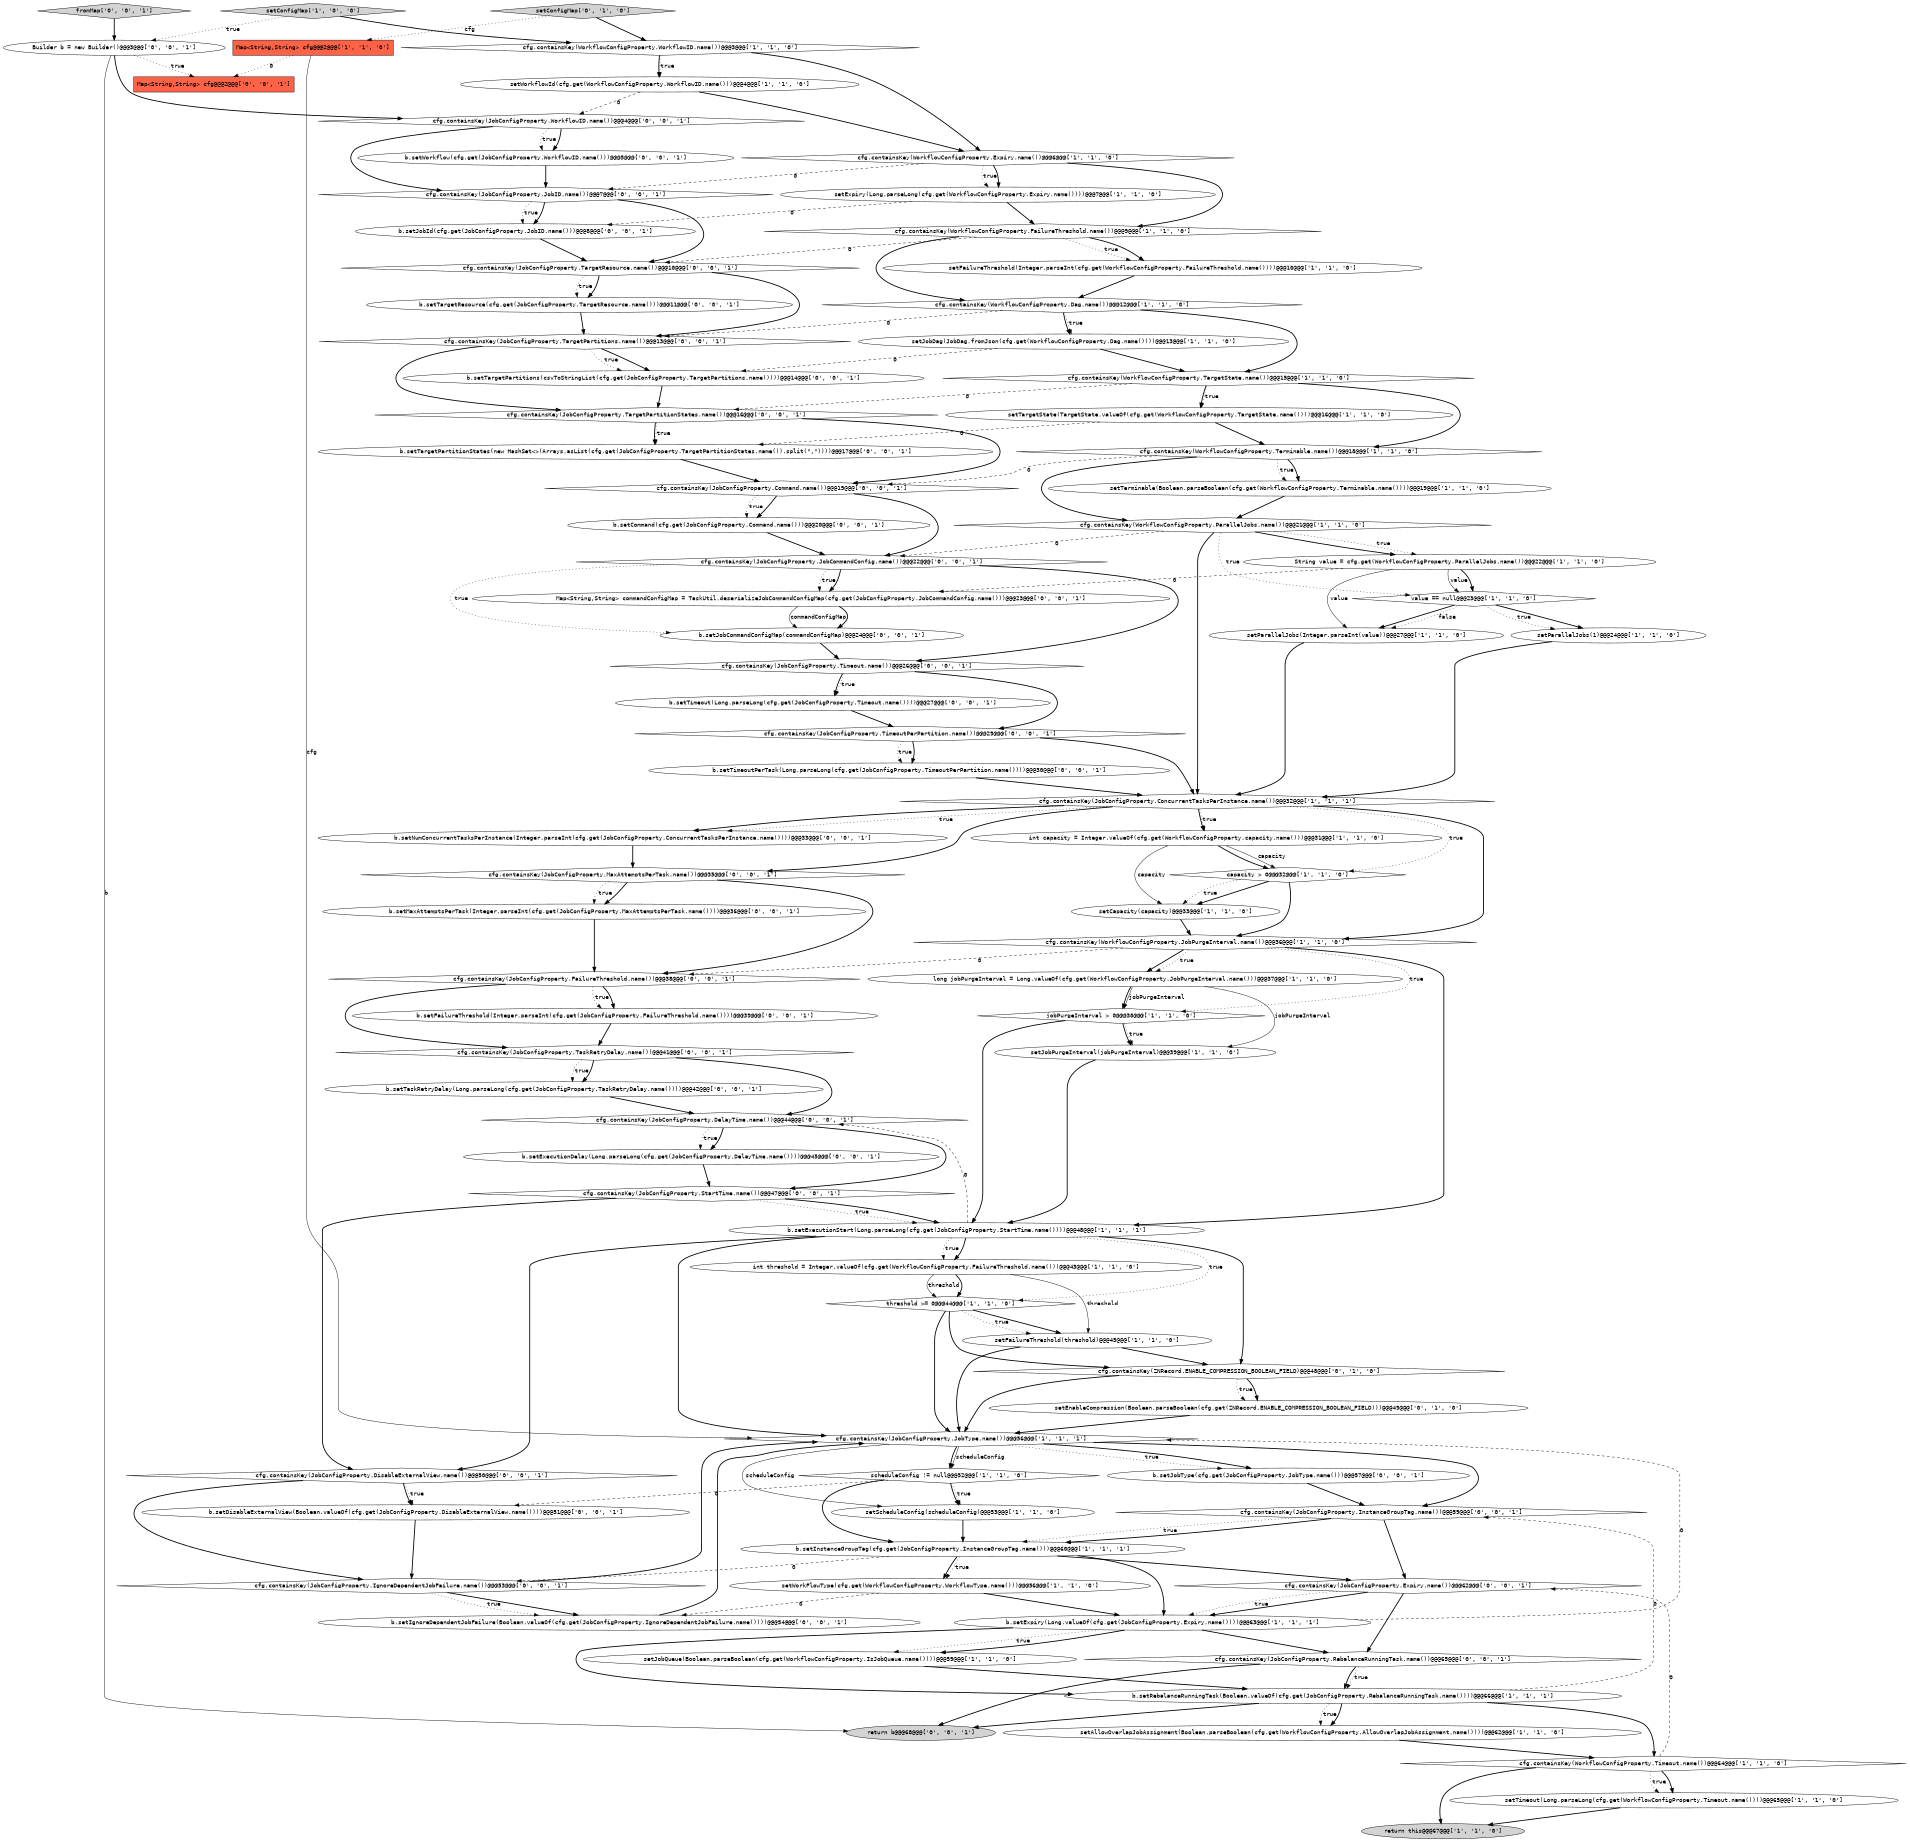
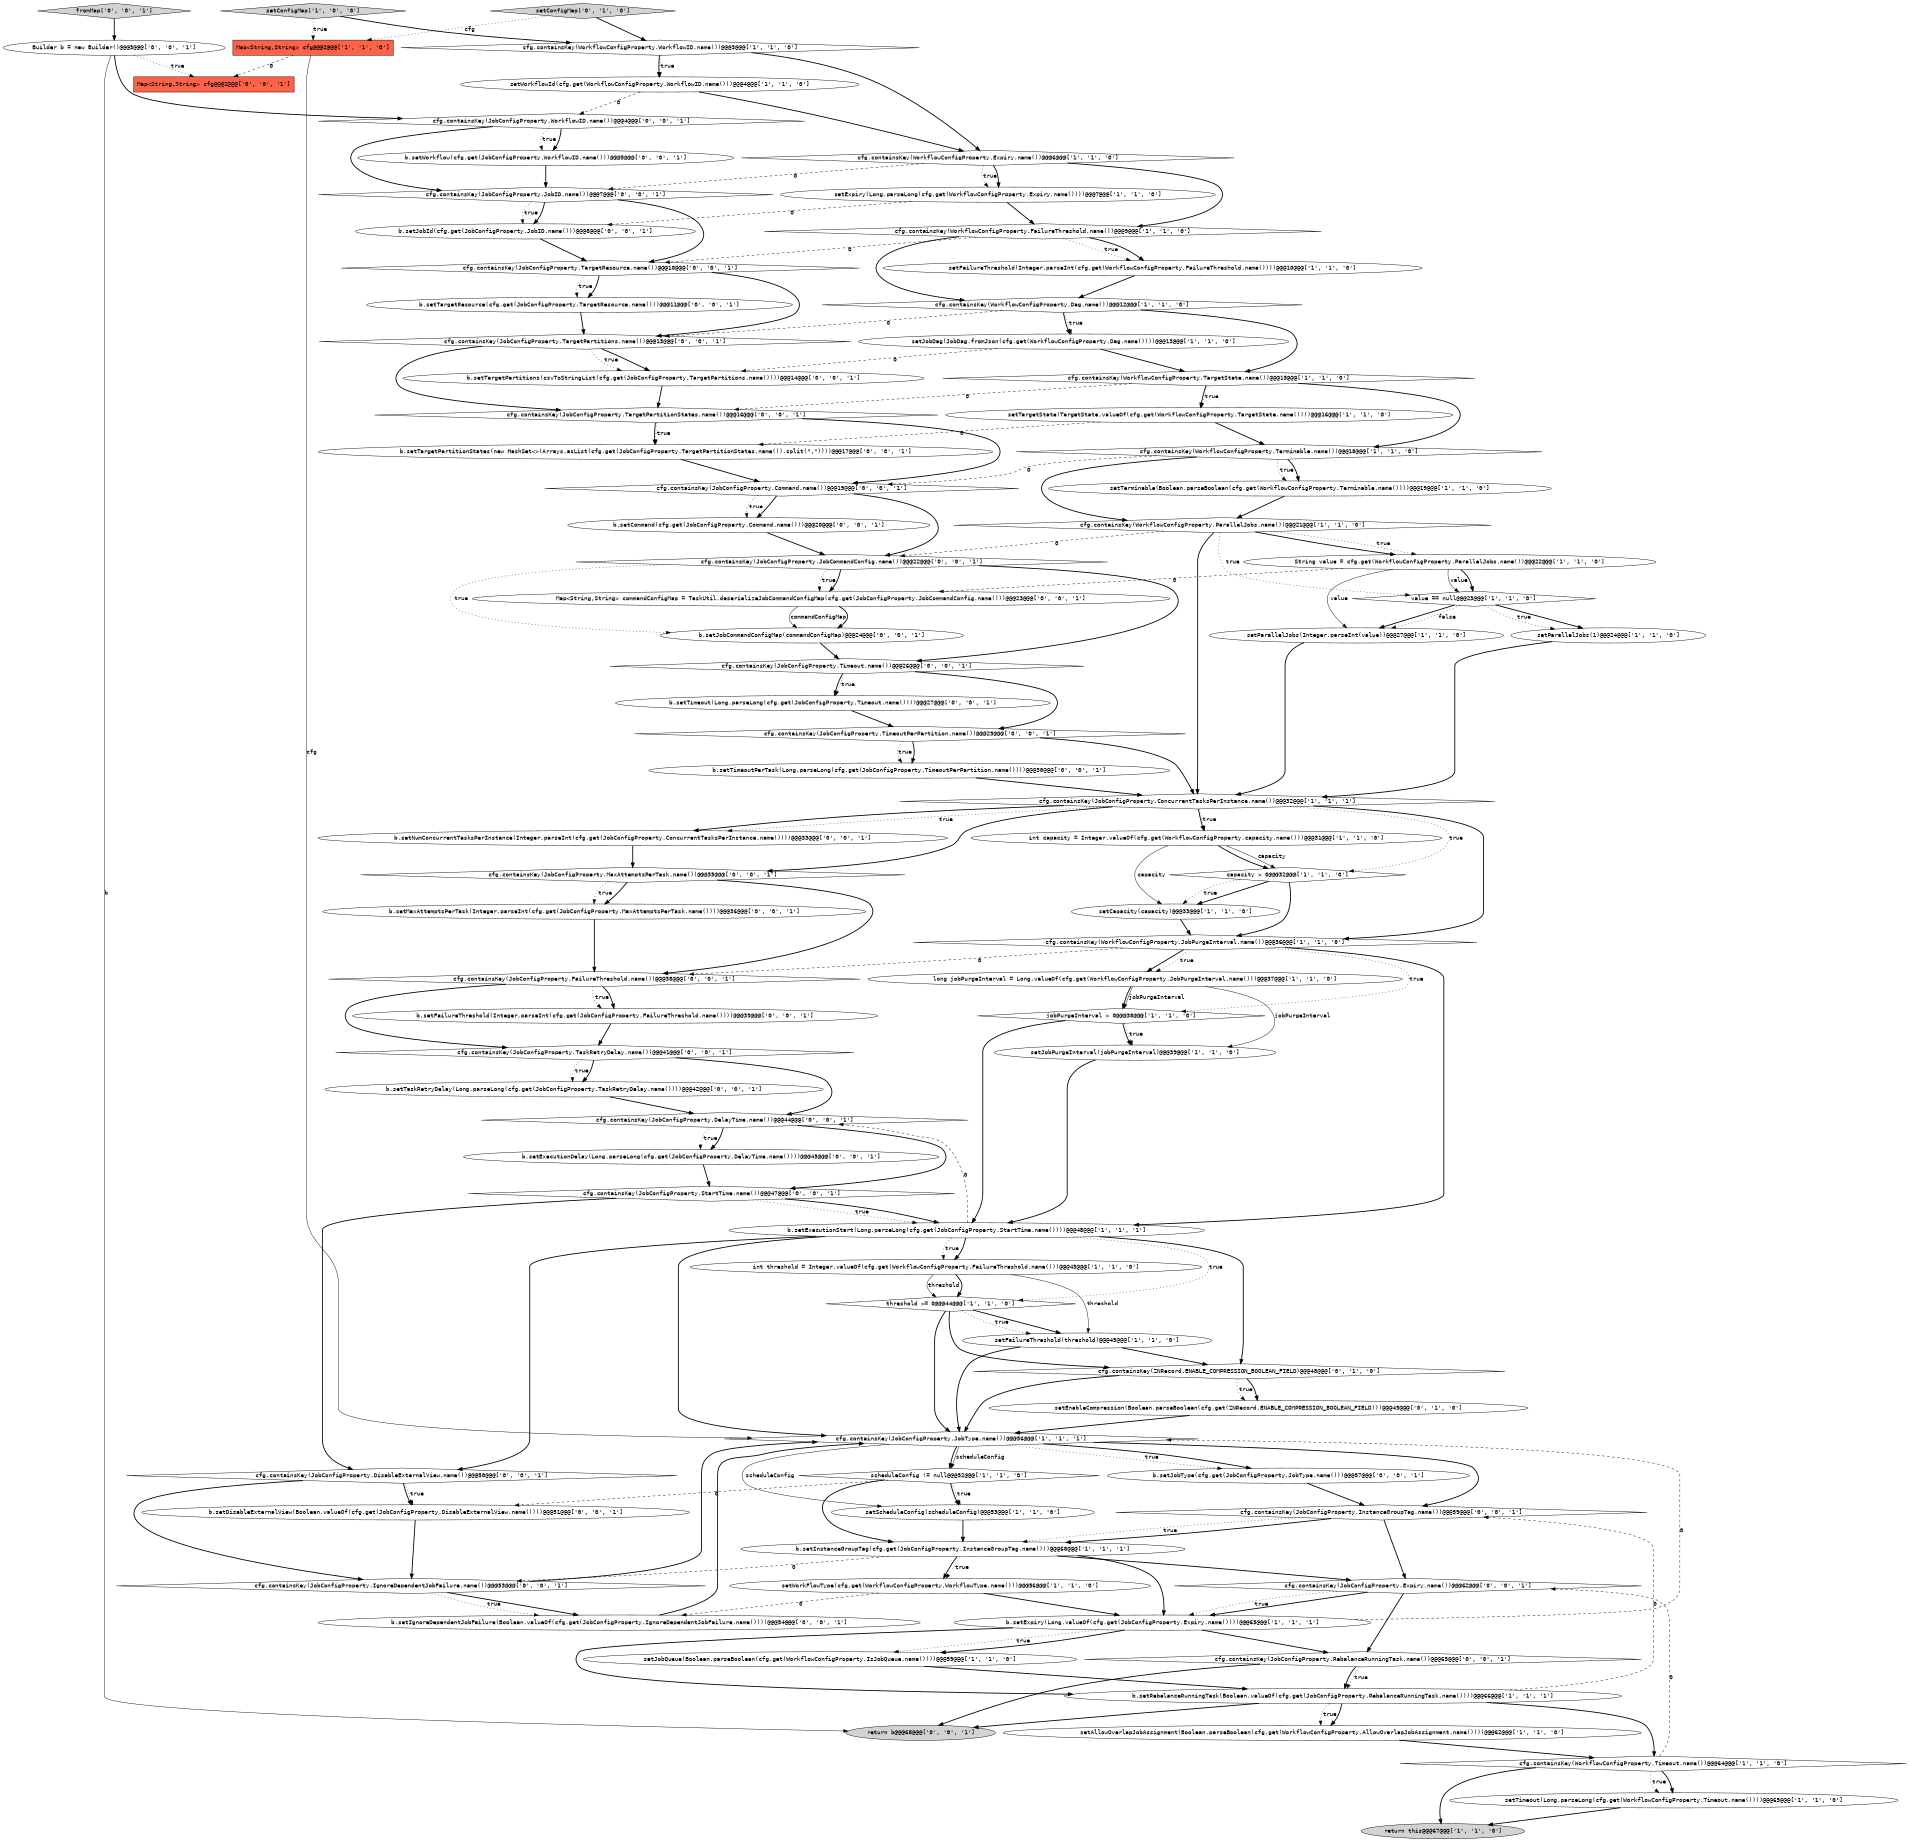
(221, 28) -> (313, 27)
(266, 65) -> (266, 65)
